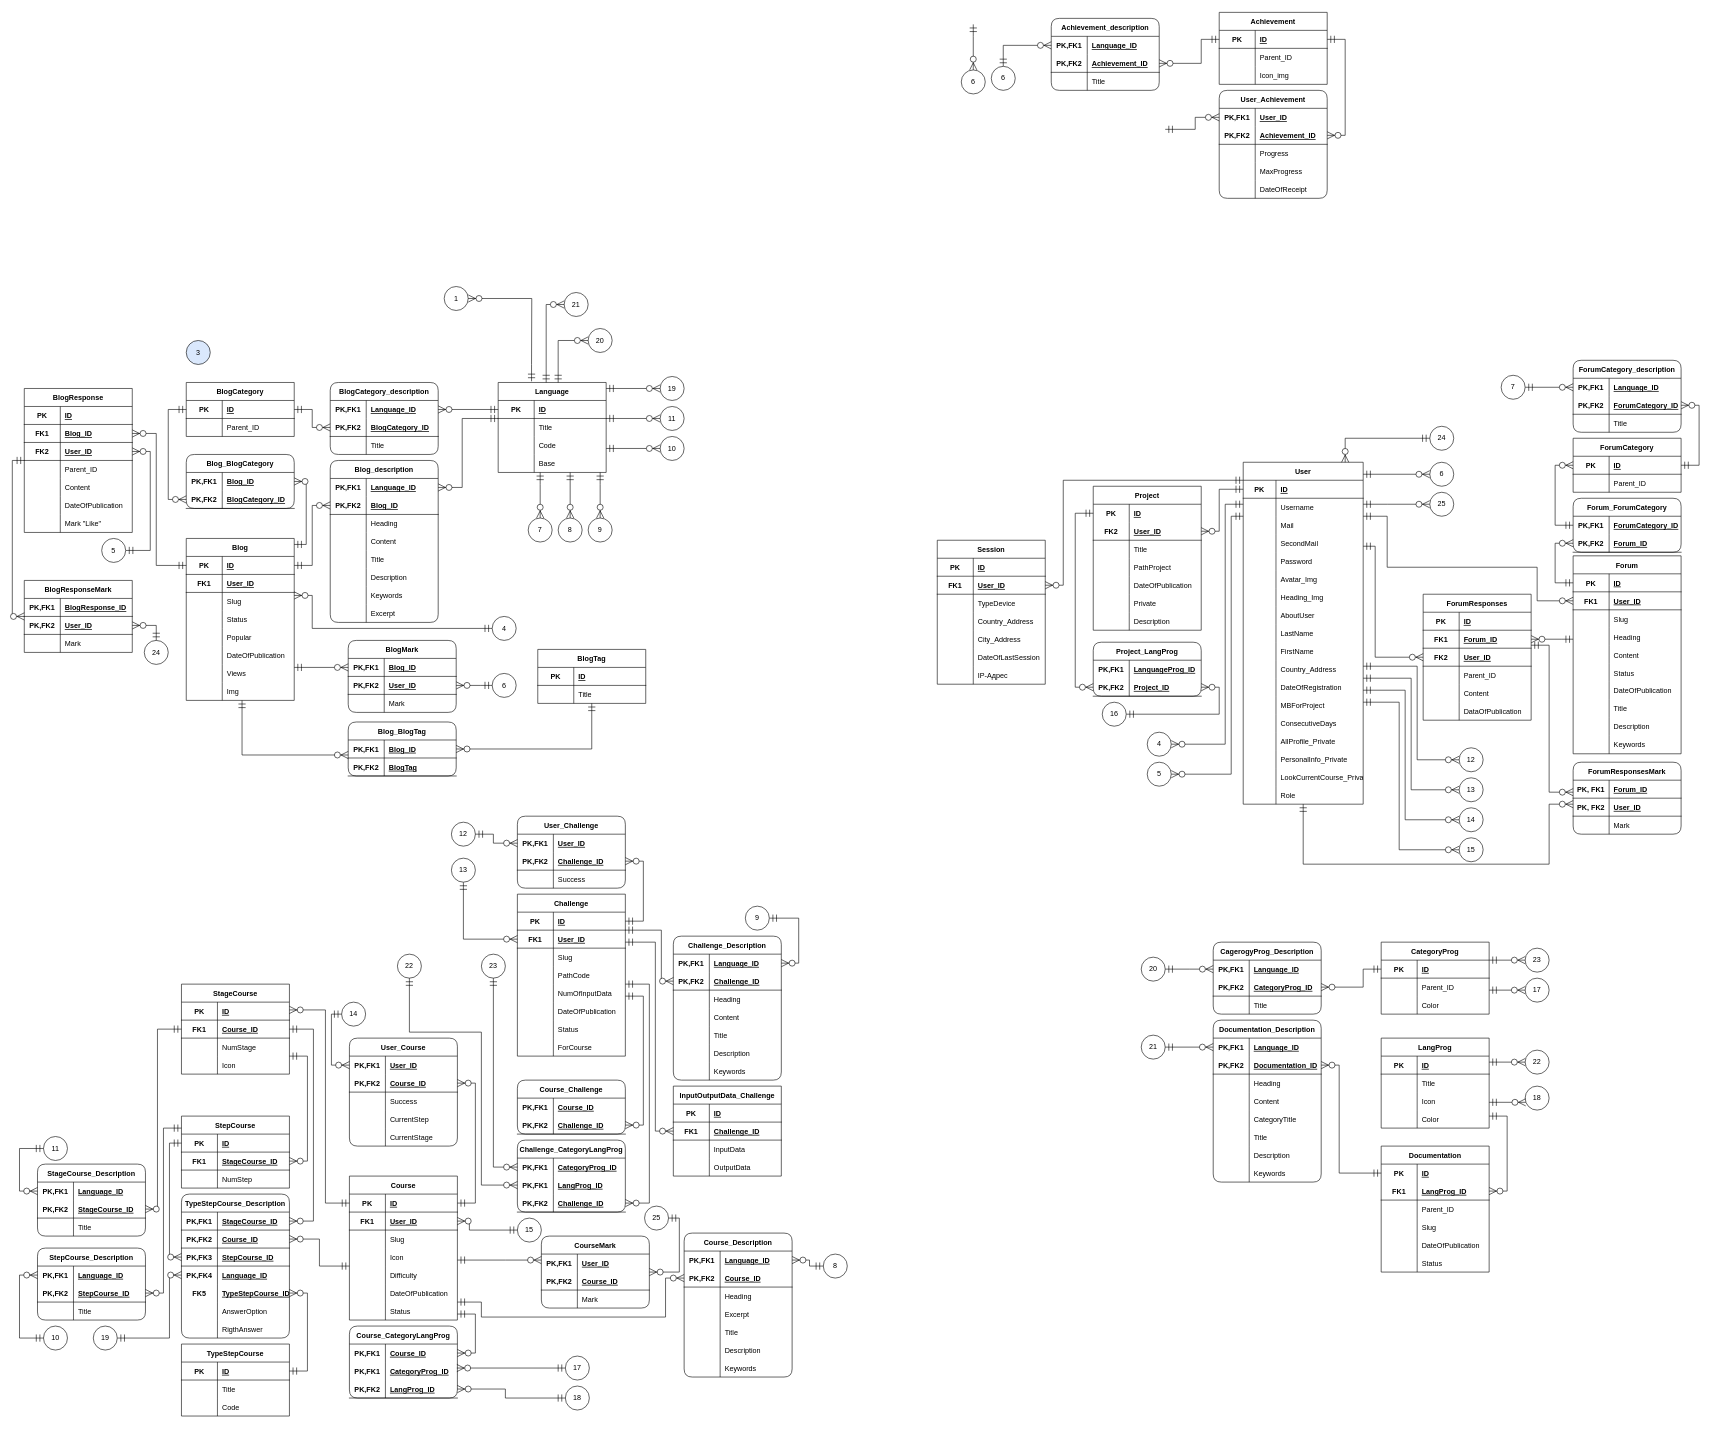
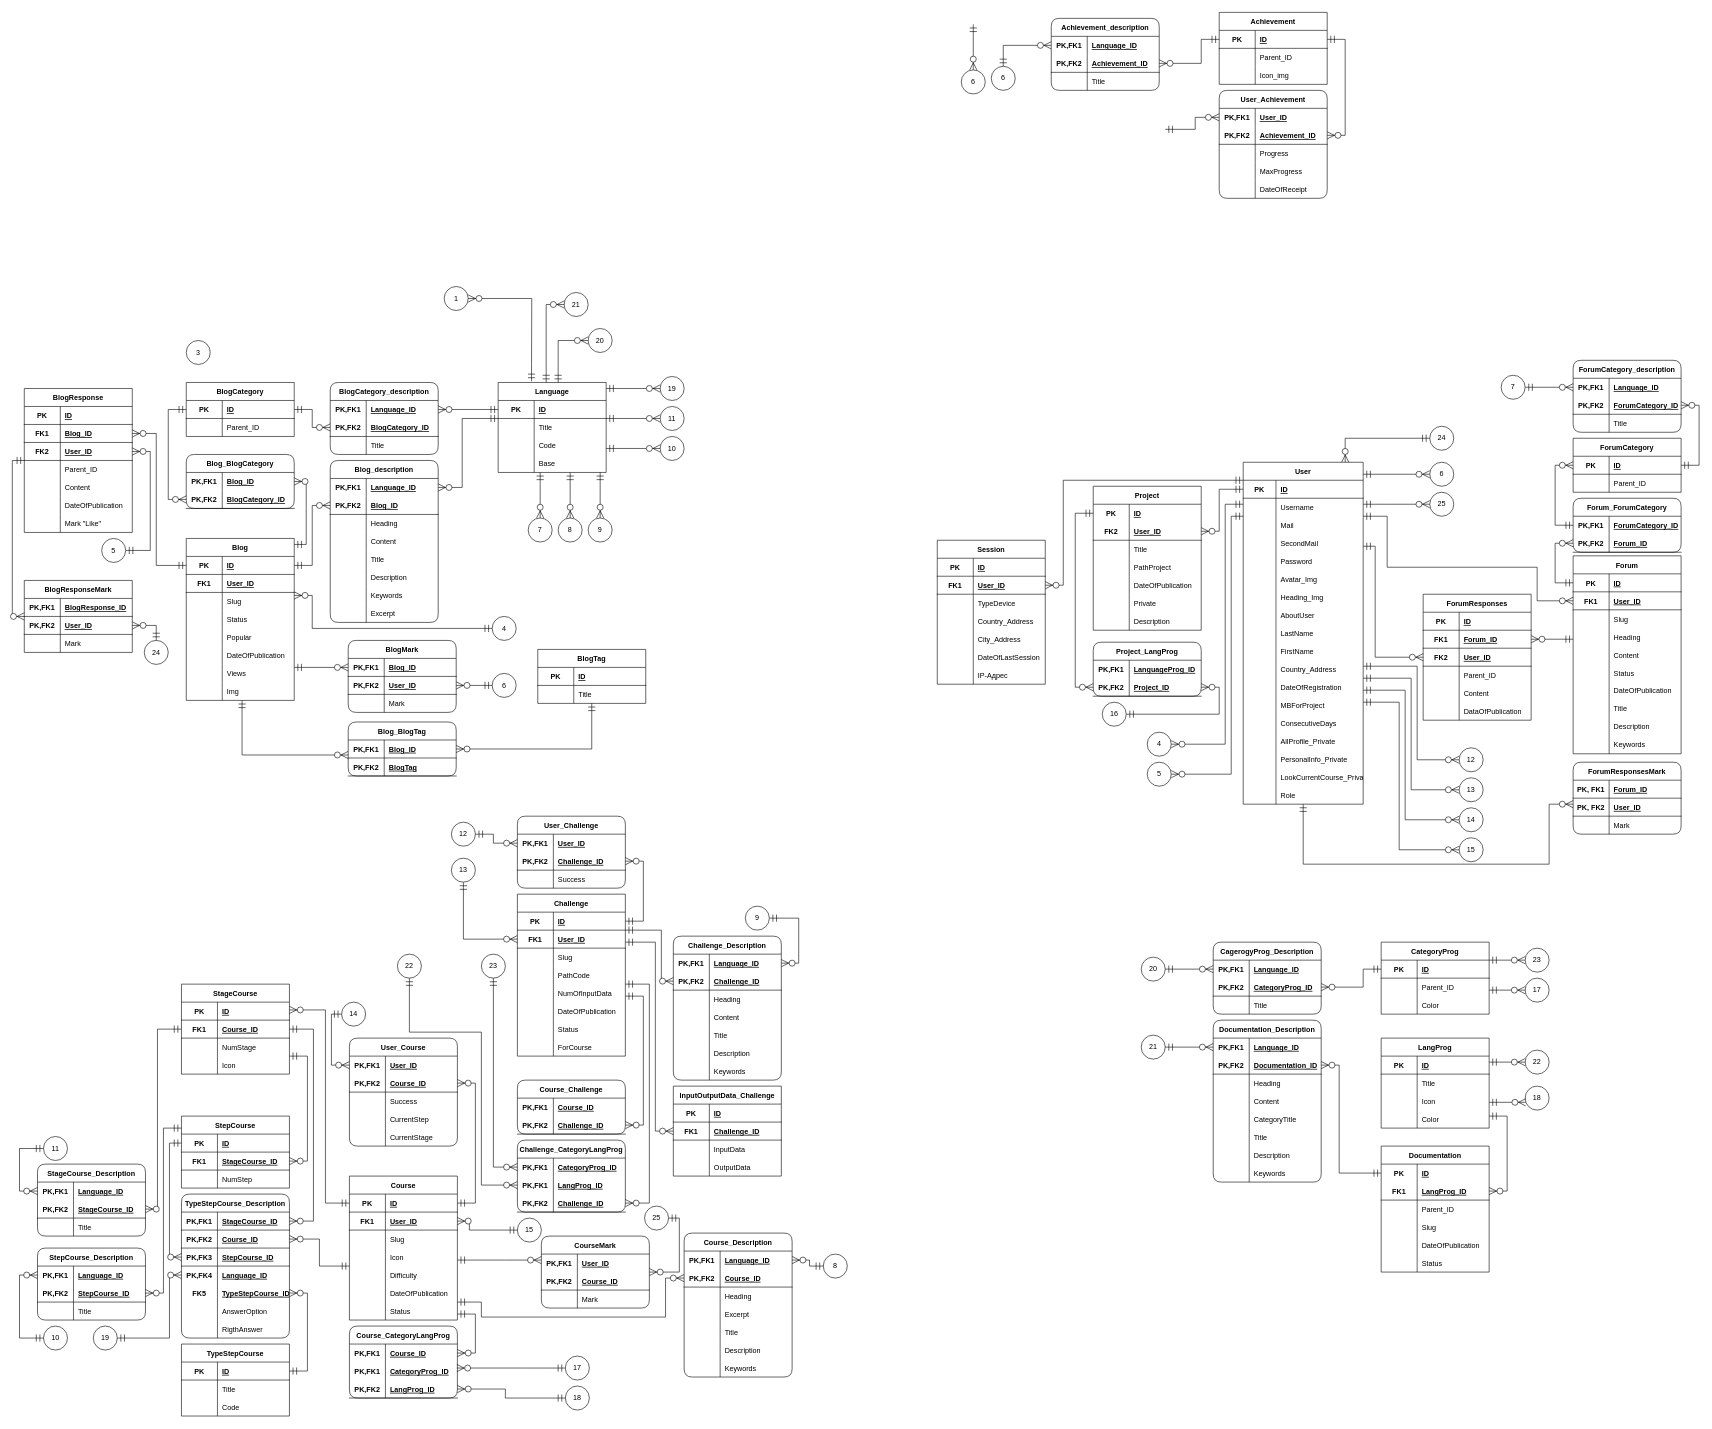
(198, 353) -> (198, 353)
(1559, 792) -> none
